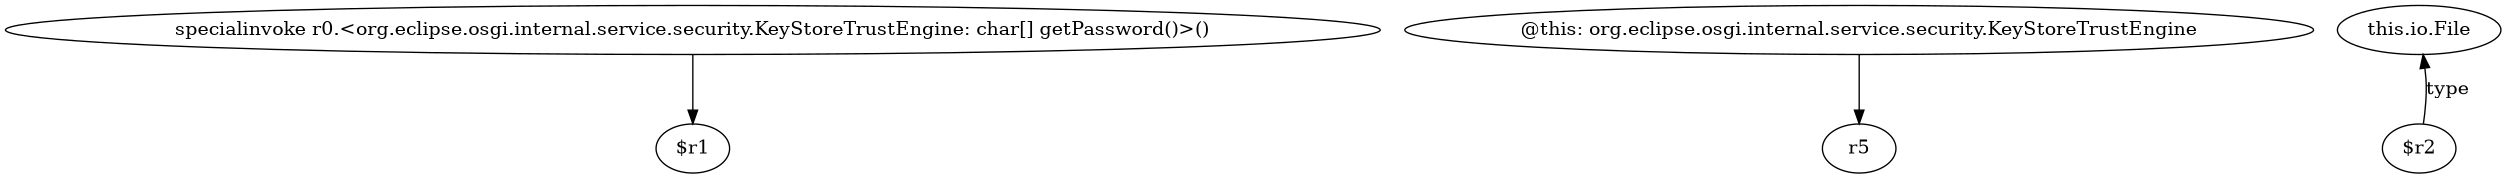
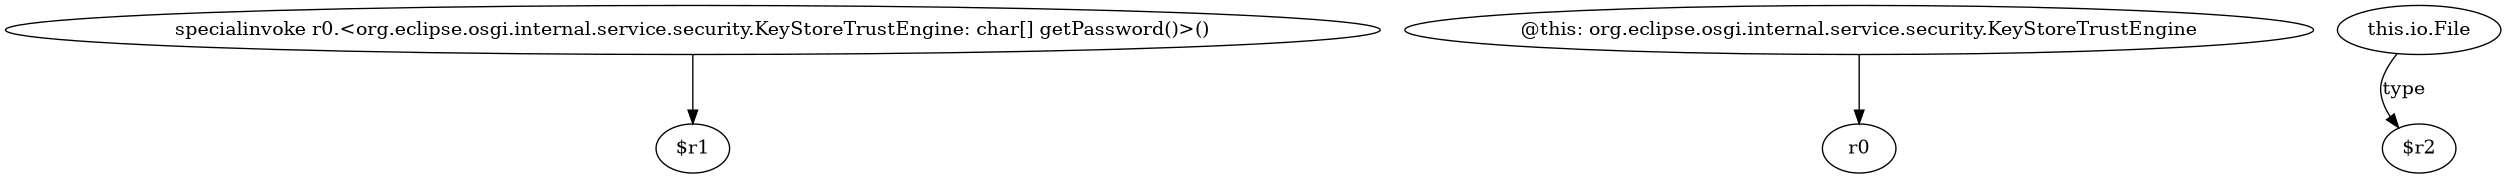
(2426, 96) -> (2381, 84)
(1859, 149) -> (1859, 149)
